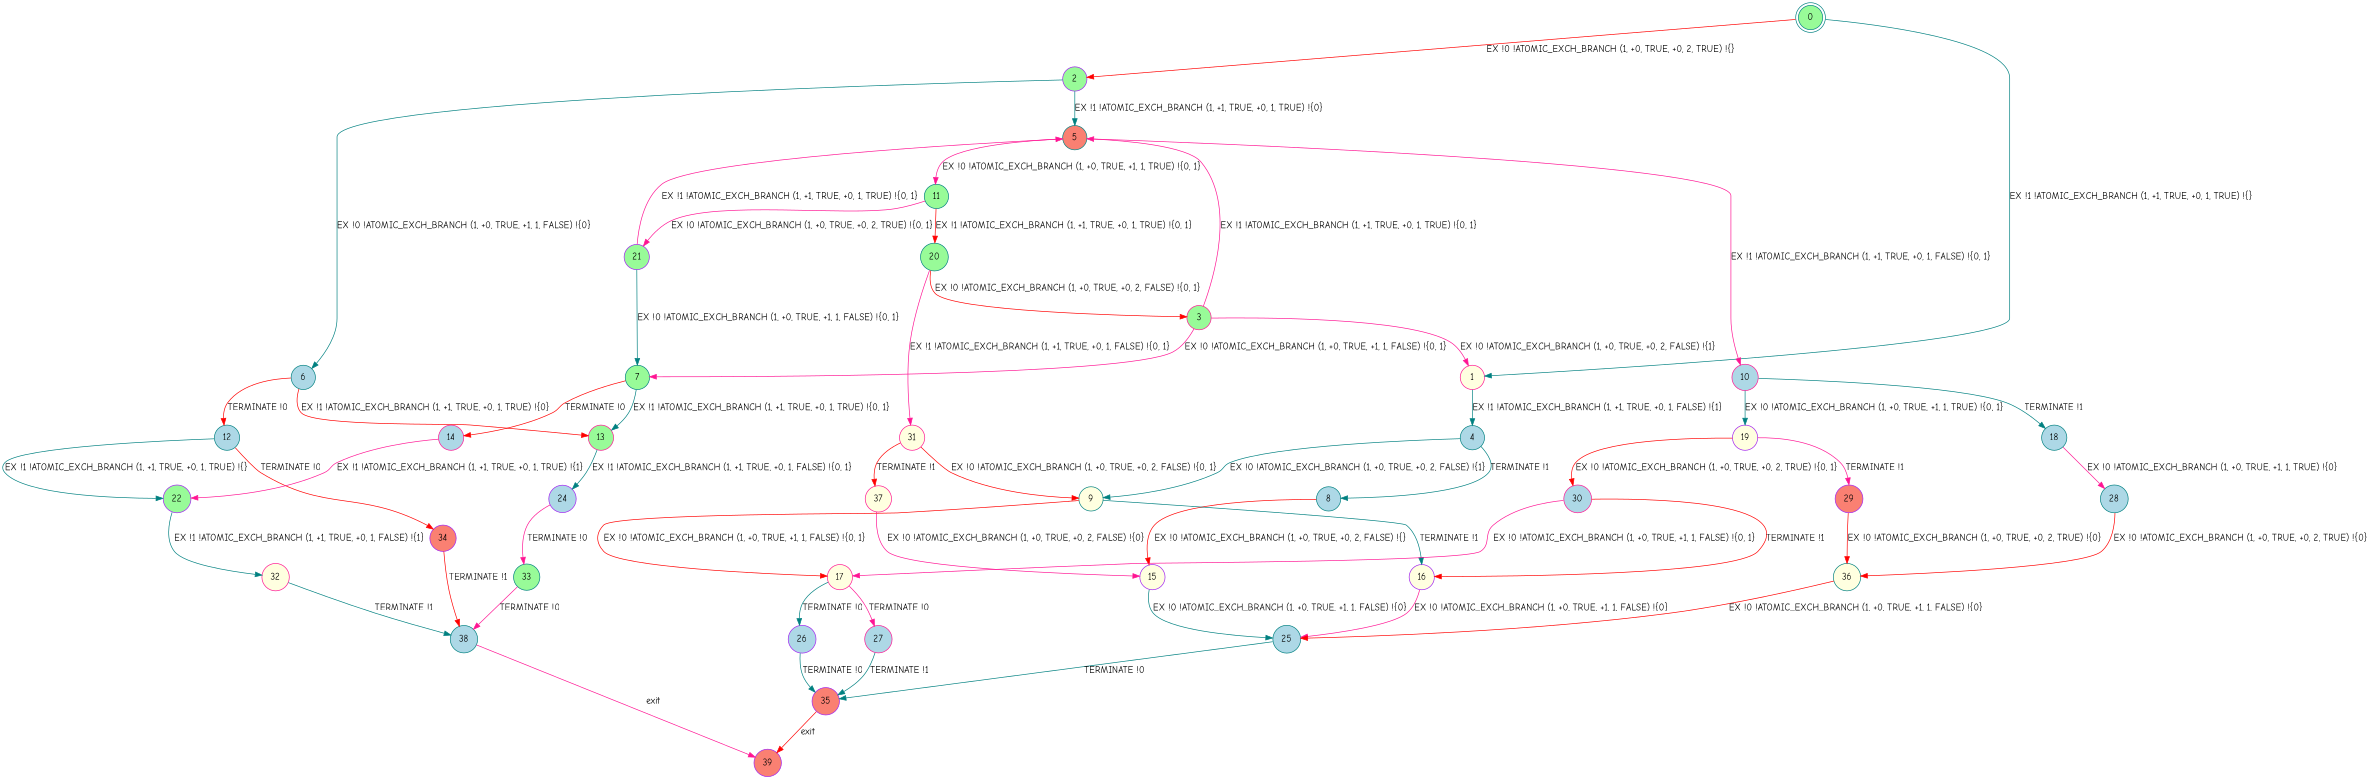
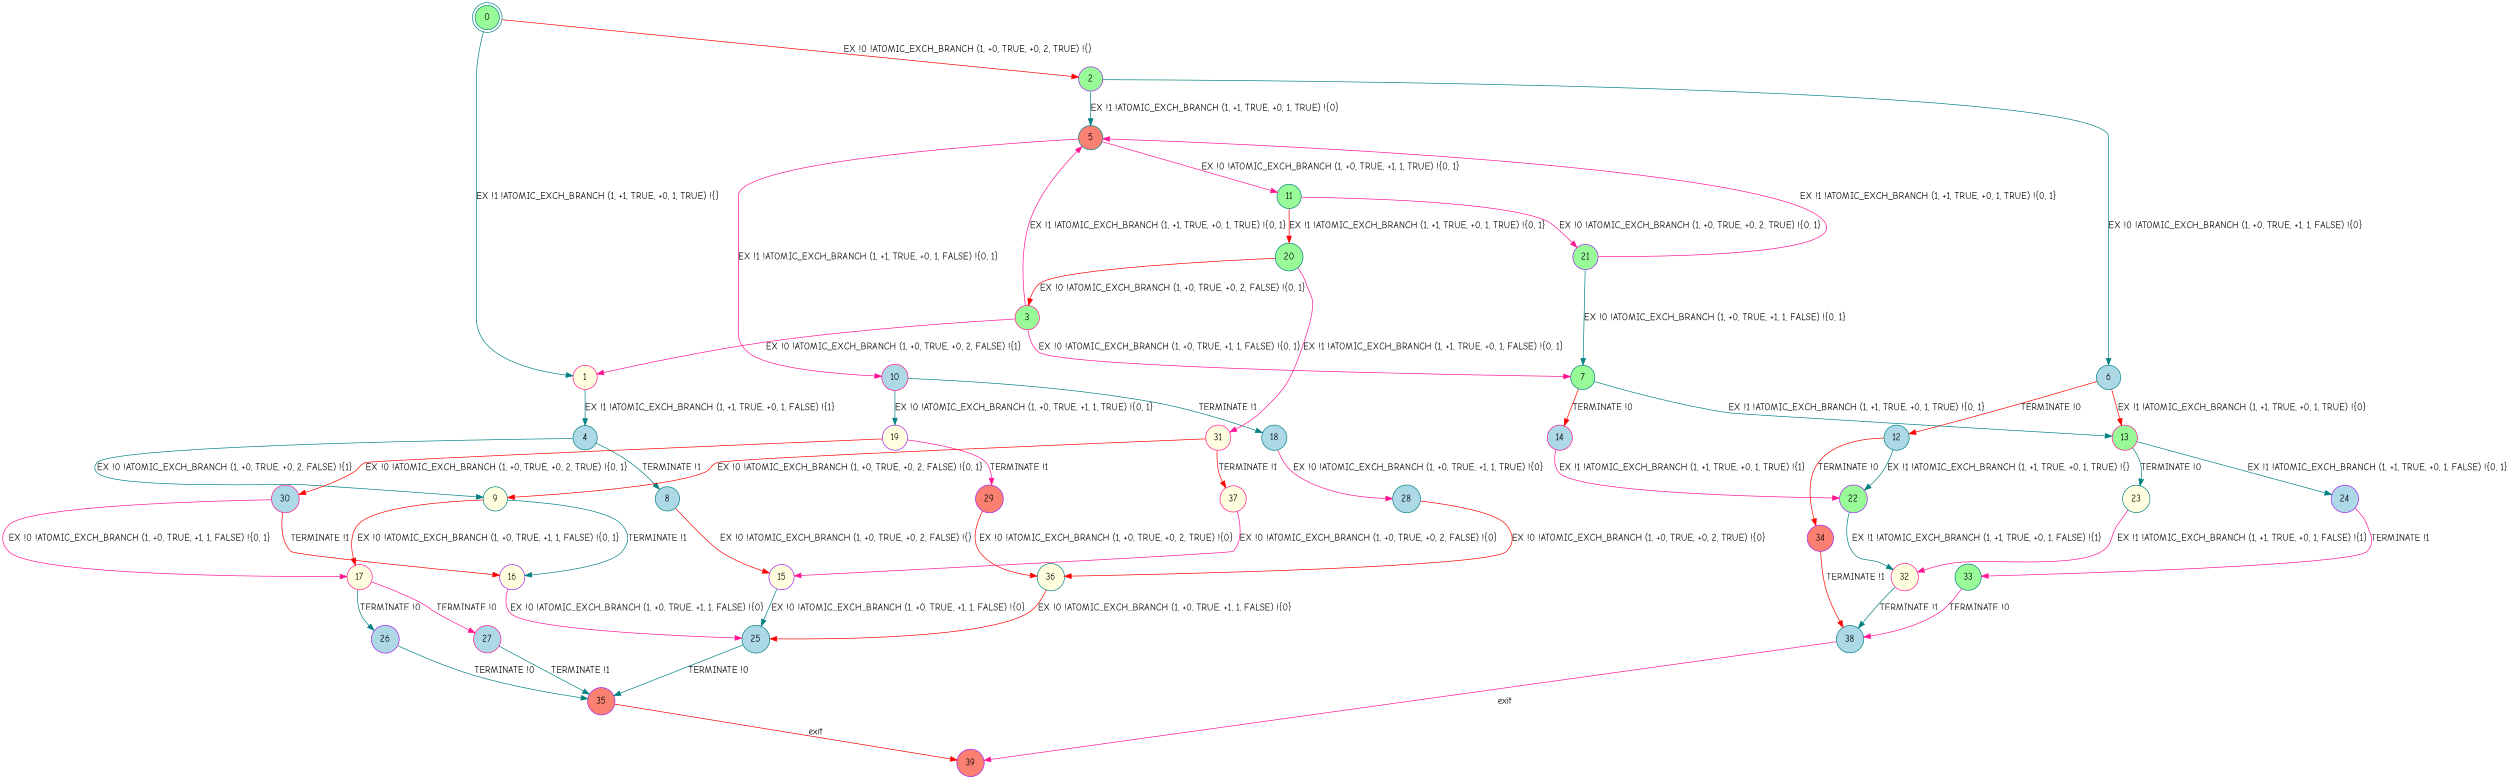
none -> (2136, 499)
(558, 538) -> (2401, 538)
